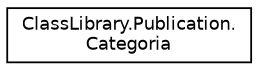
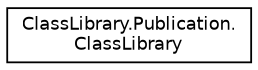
(129, 35) -> (129, 35)
